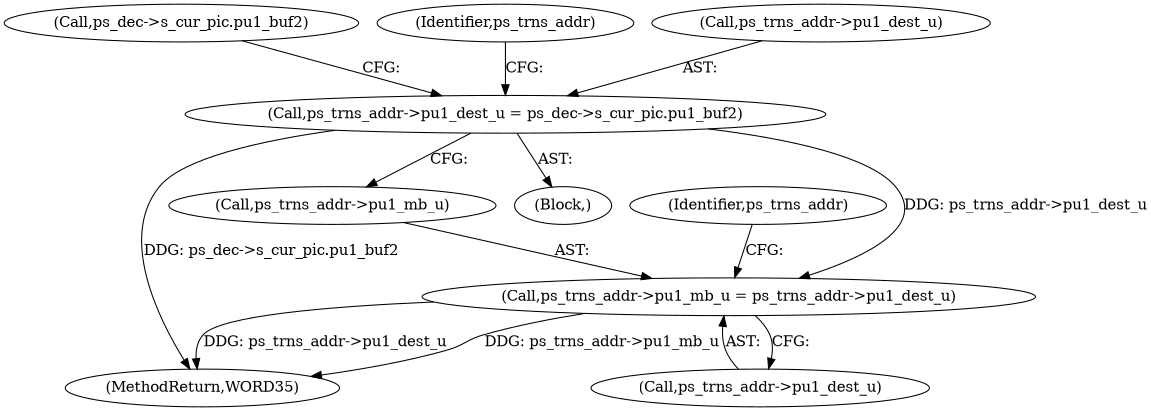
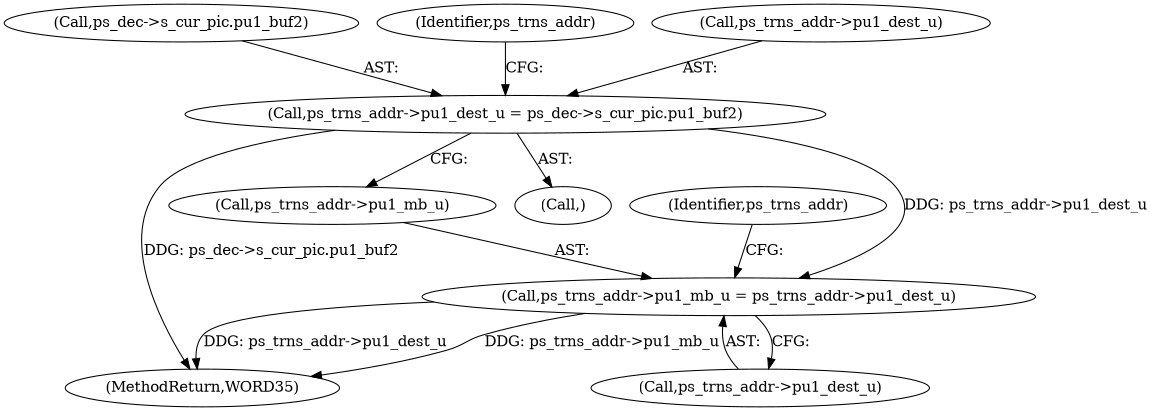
(384, 69) -> (384, 69)
(563, 206) -> (563, 206)
